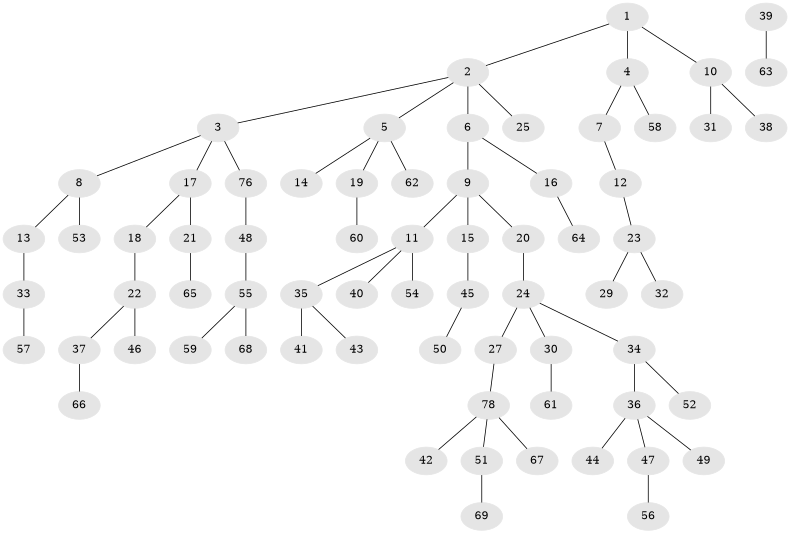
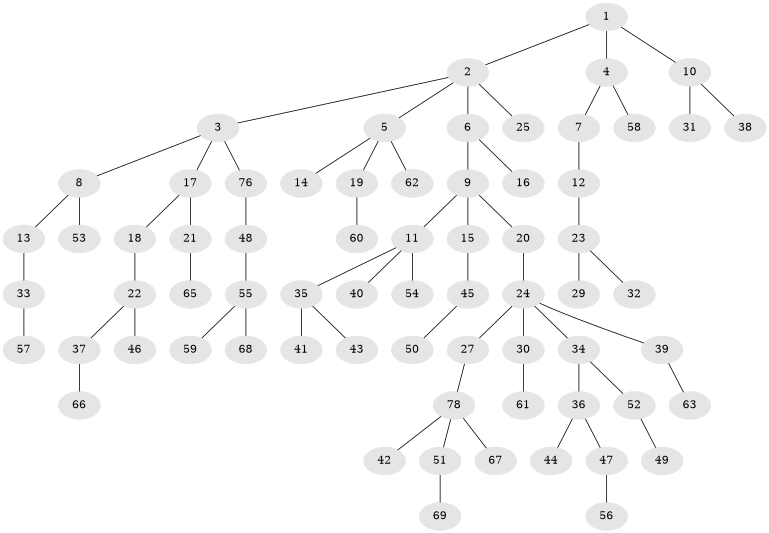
(579, 239) -> none
none -> (591, 324)
(669, 433) -> (648, 433)
